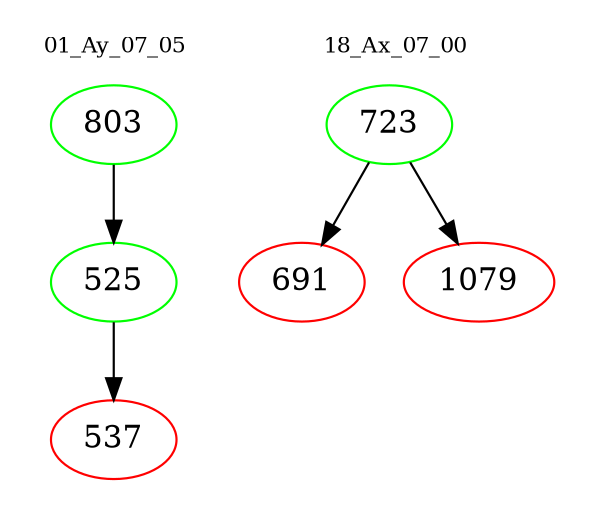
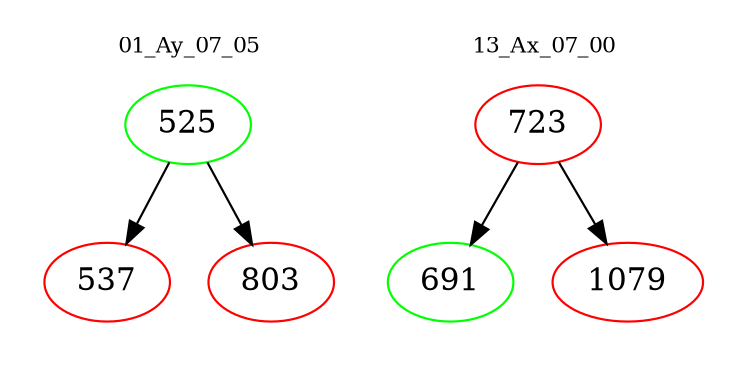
(396, 47) -> (545, 47)
(114, 125) -> (271, 282)
(389, 125) -> (538, 125)
(114, 193) -> (224, 194)
(302, 282) -> (451, 282)
